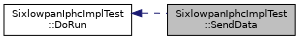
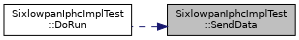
(155, 13) -> (145, 27)
